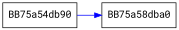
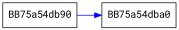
(139, 15) -> (139, 15)
